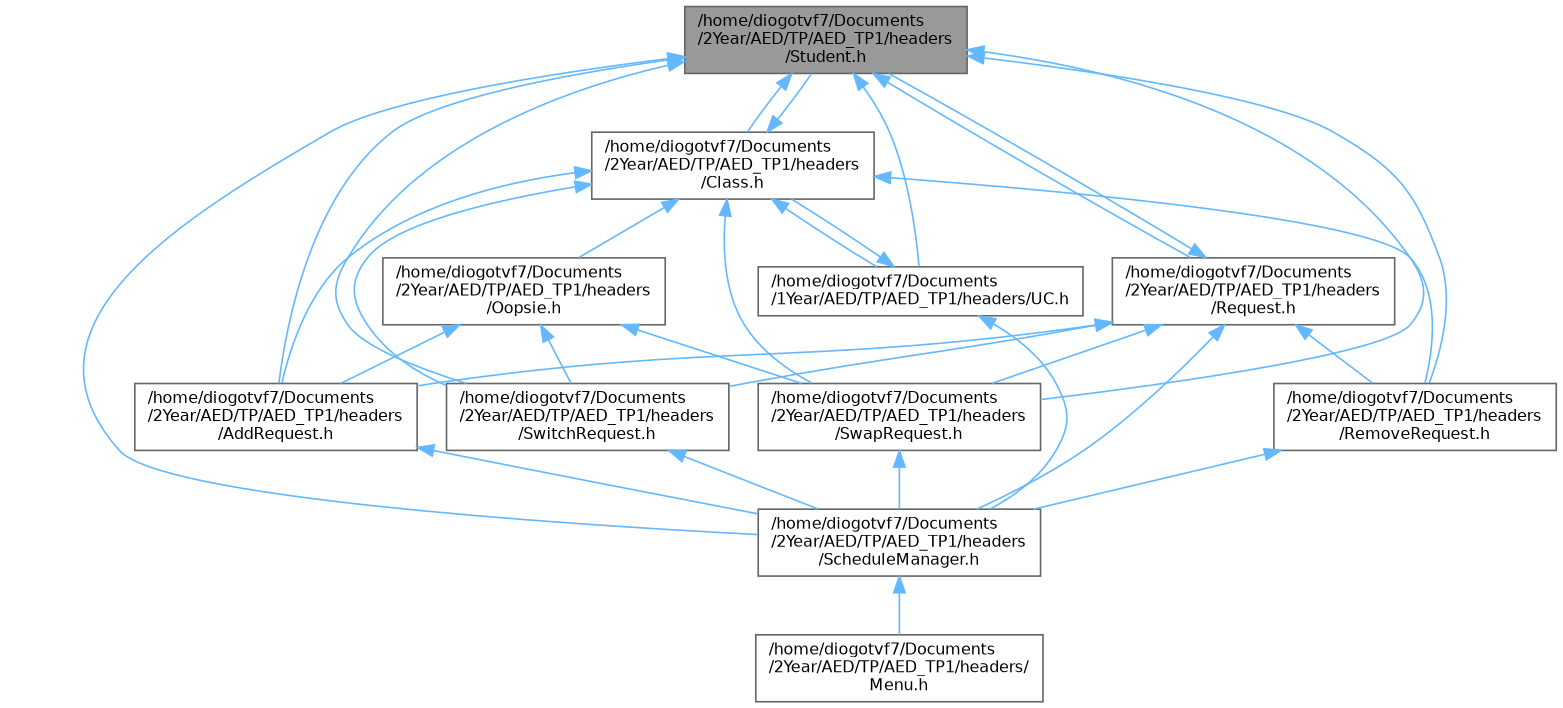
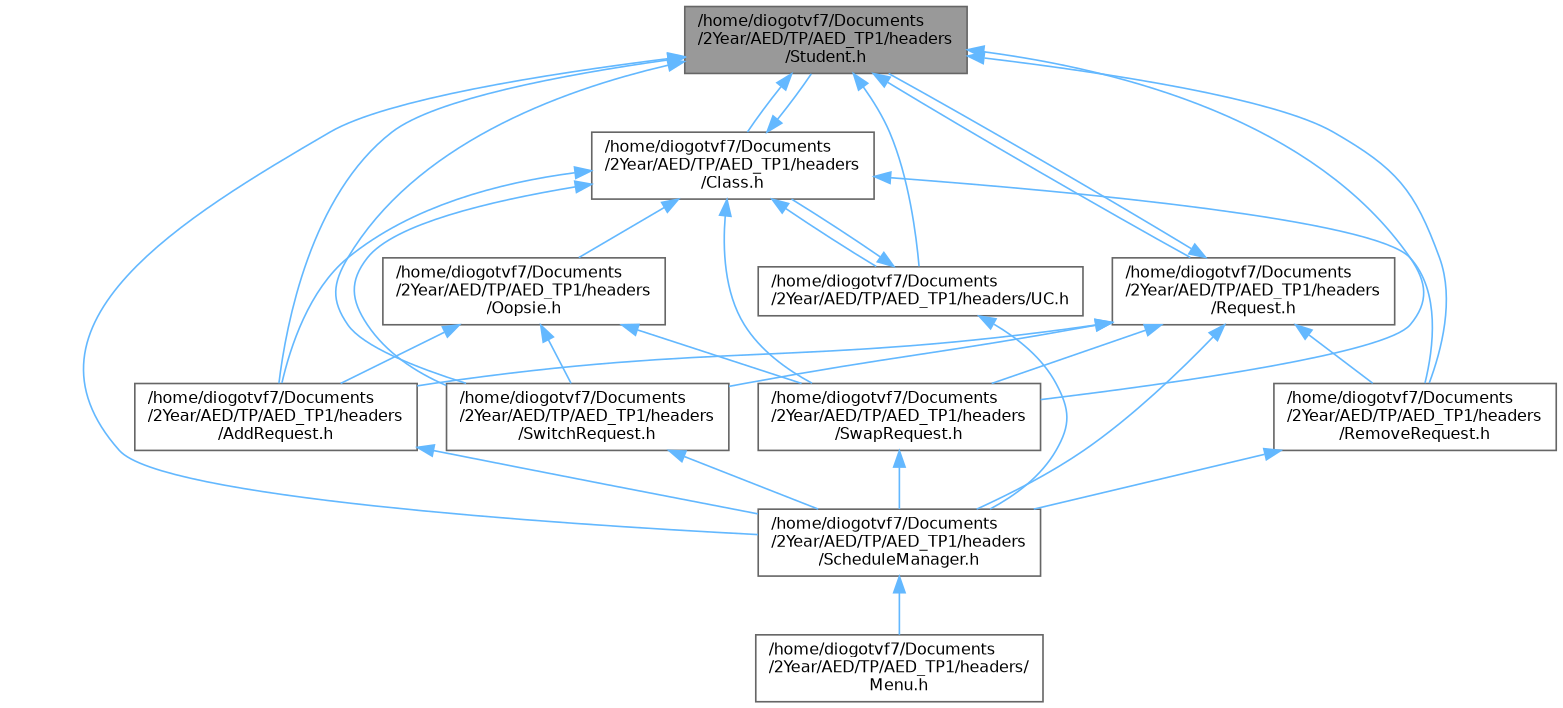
(921, 291) -> (921, 291)
